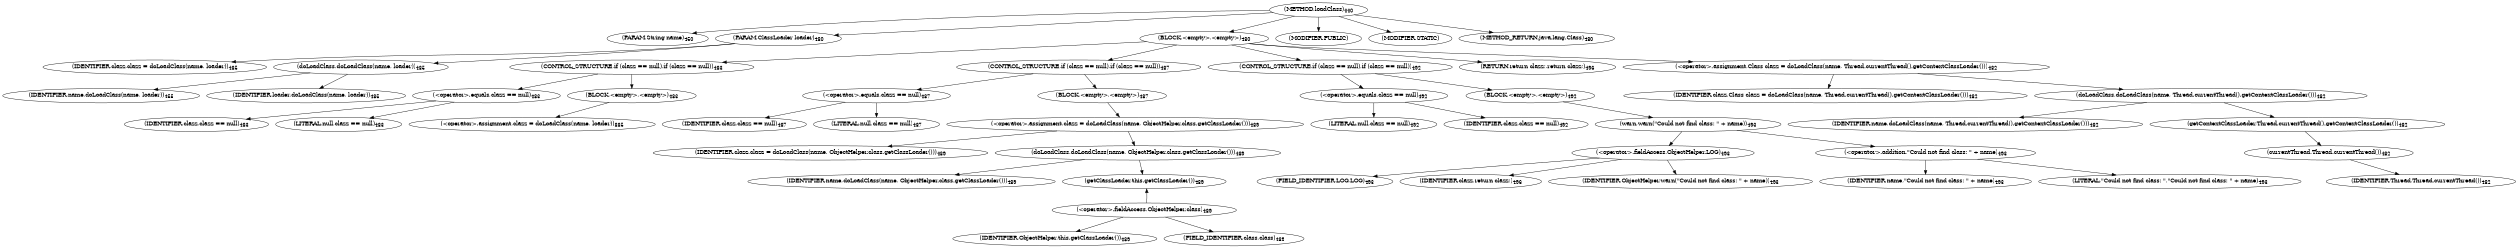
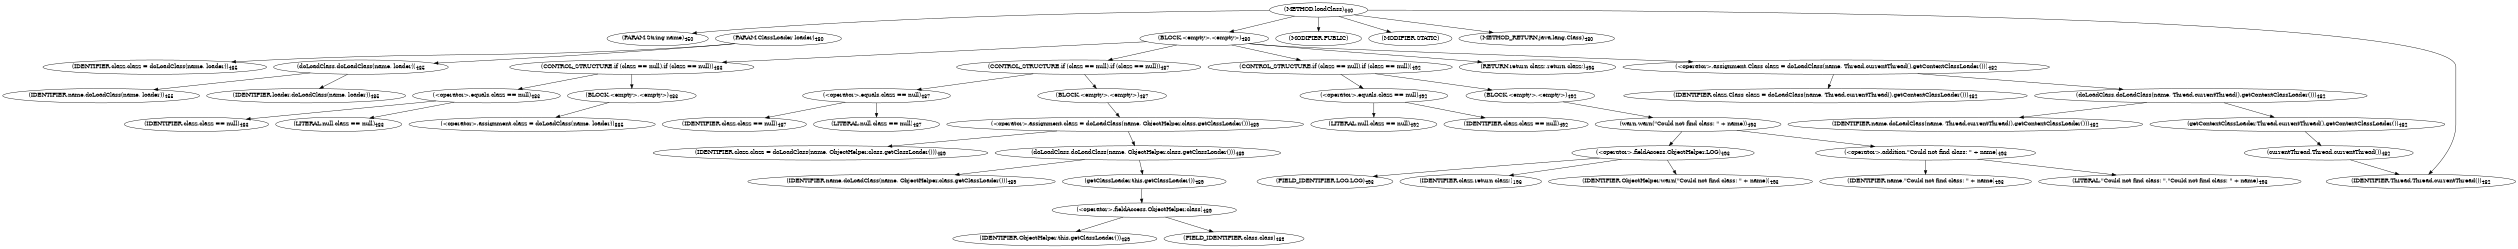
(1056, 24) -> (1971, 17)
(1517, 181) -> (1517, 181)
(1147, 198) -> (1142, 194)
